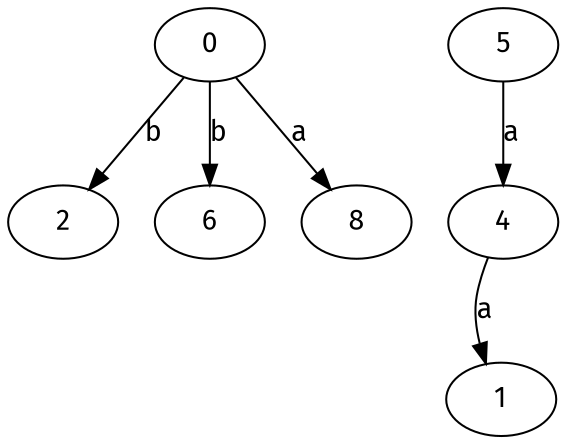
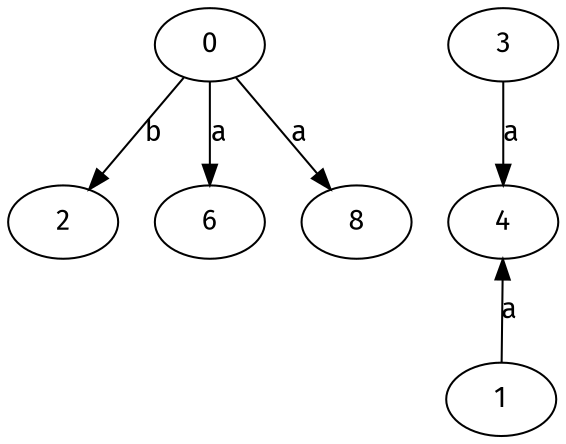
(503, 45) -> (503, 45)
(219, 133) -> (219, 133)
(476, 300) -> (502, 321)
